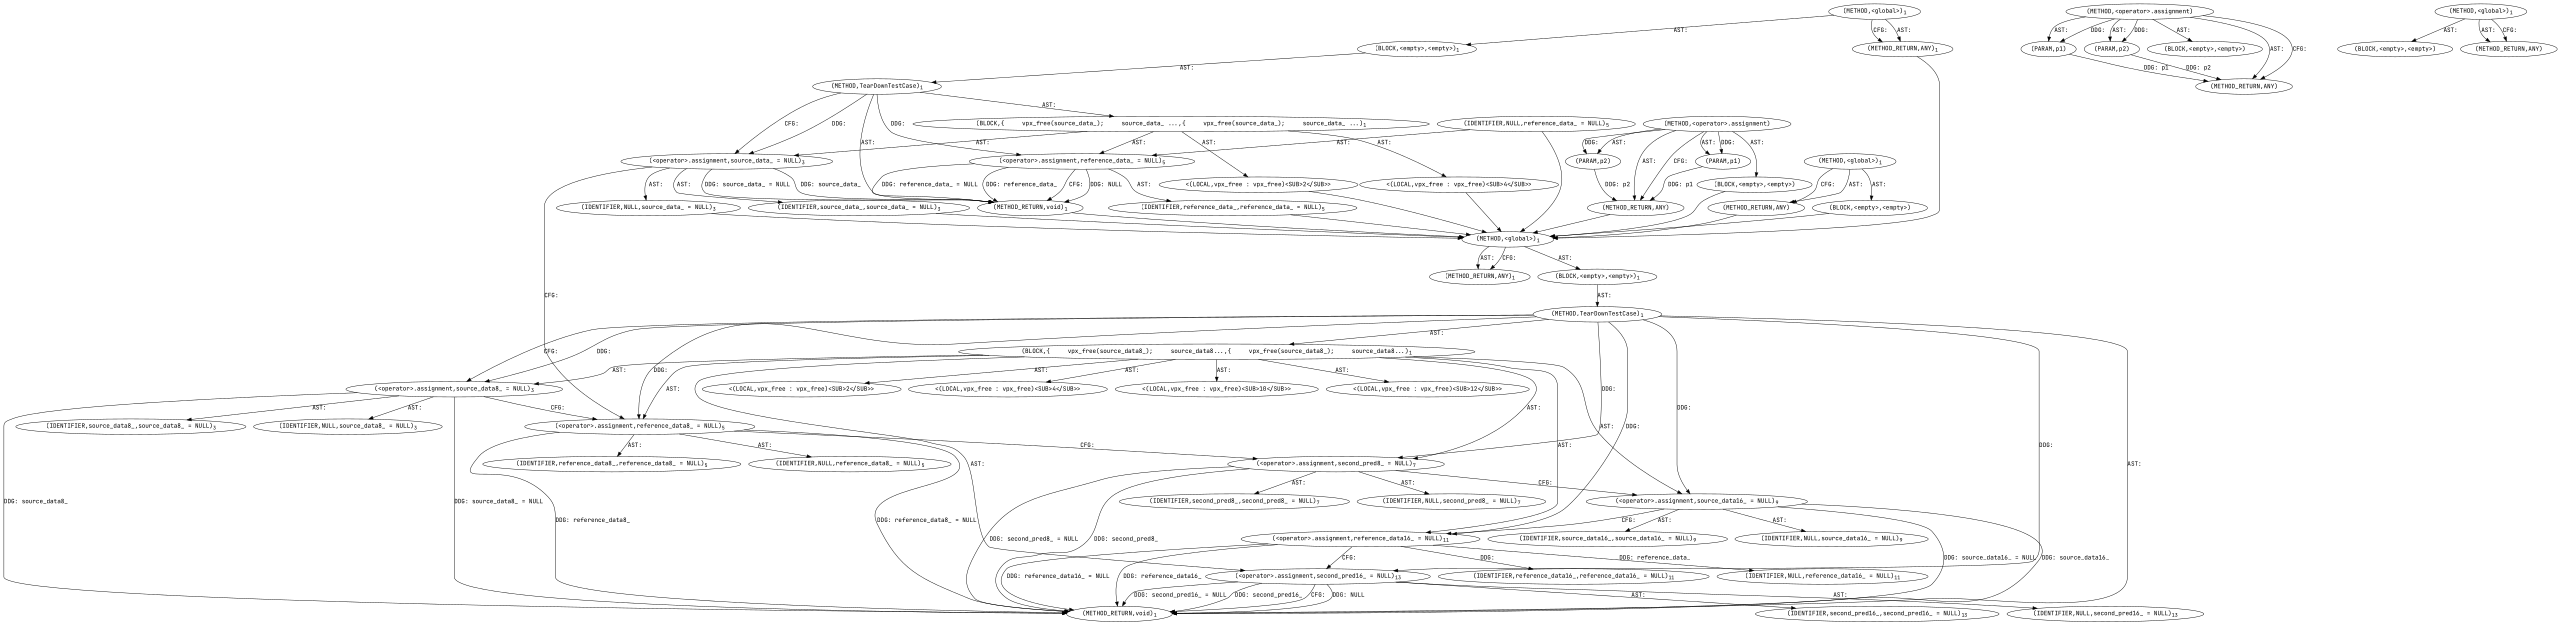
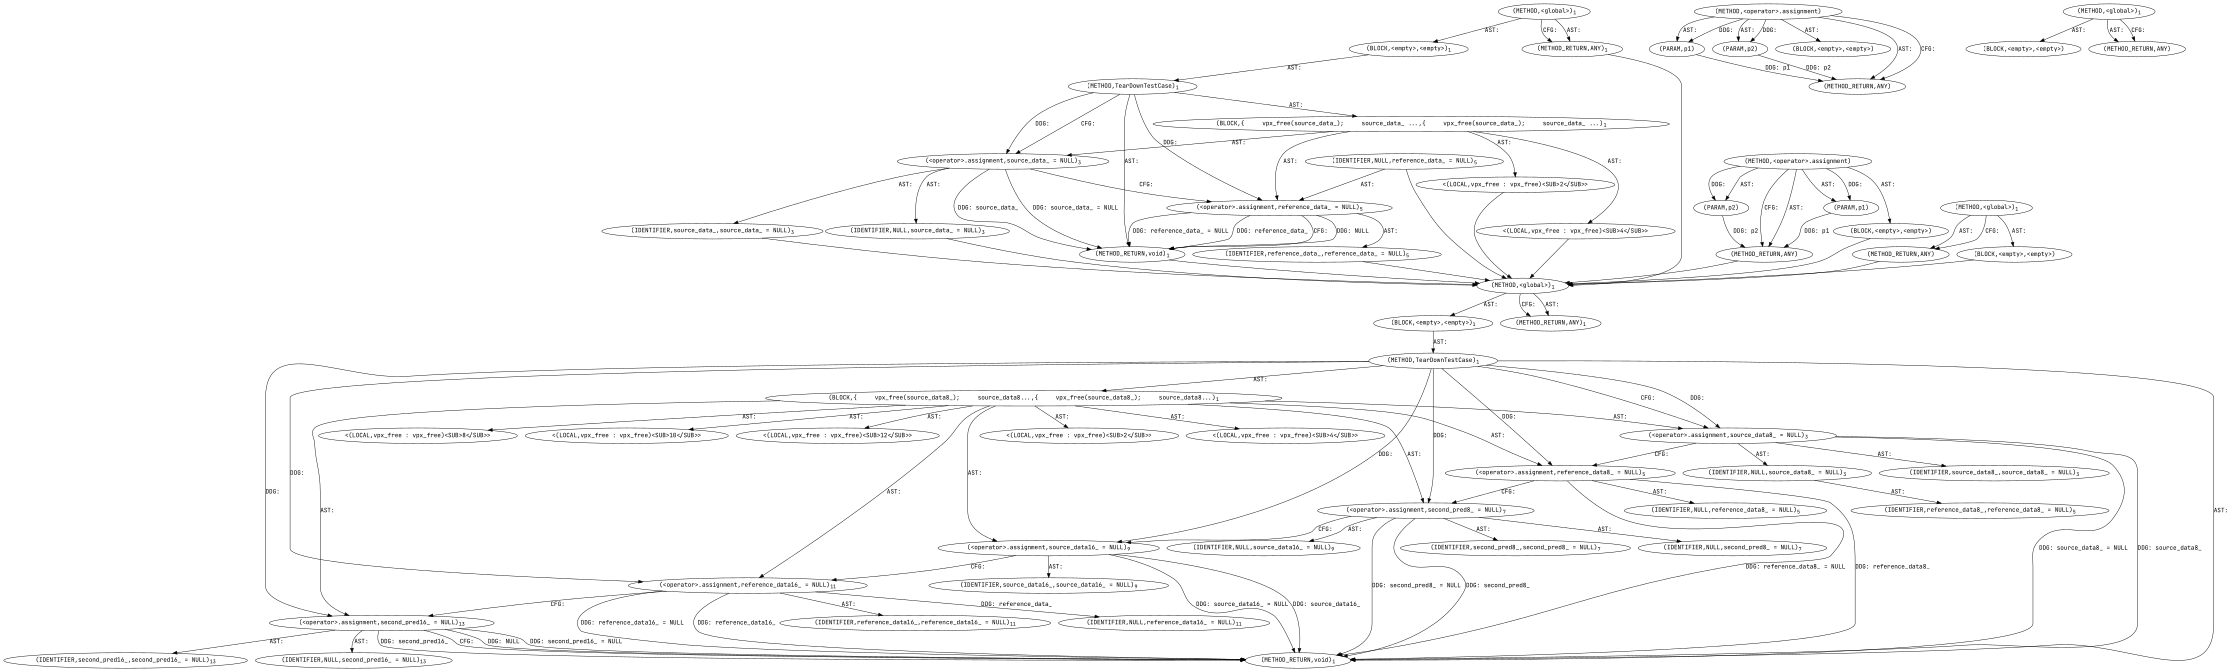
(544, 269) -> (1118, 189)
none -> (418, 436)
(627, 444) -> (1876, 491)
(1762, 520) -> (1345, 528)
(1489, 558) -> (851, 604)
